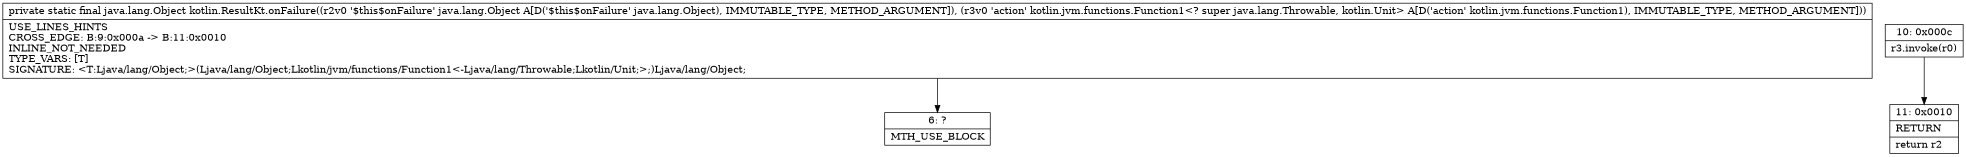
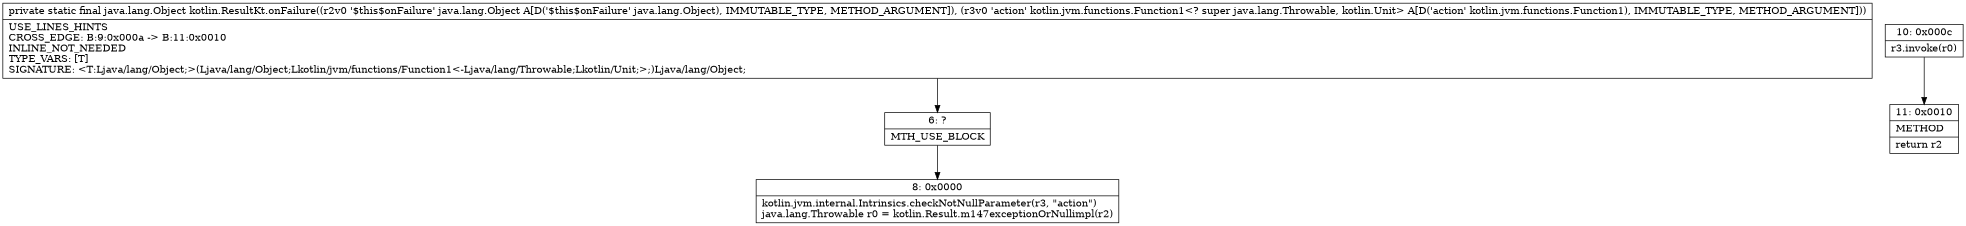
(1919, 129) -> (1920, 129)
none -> (937, 201)
